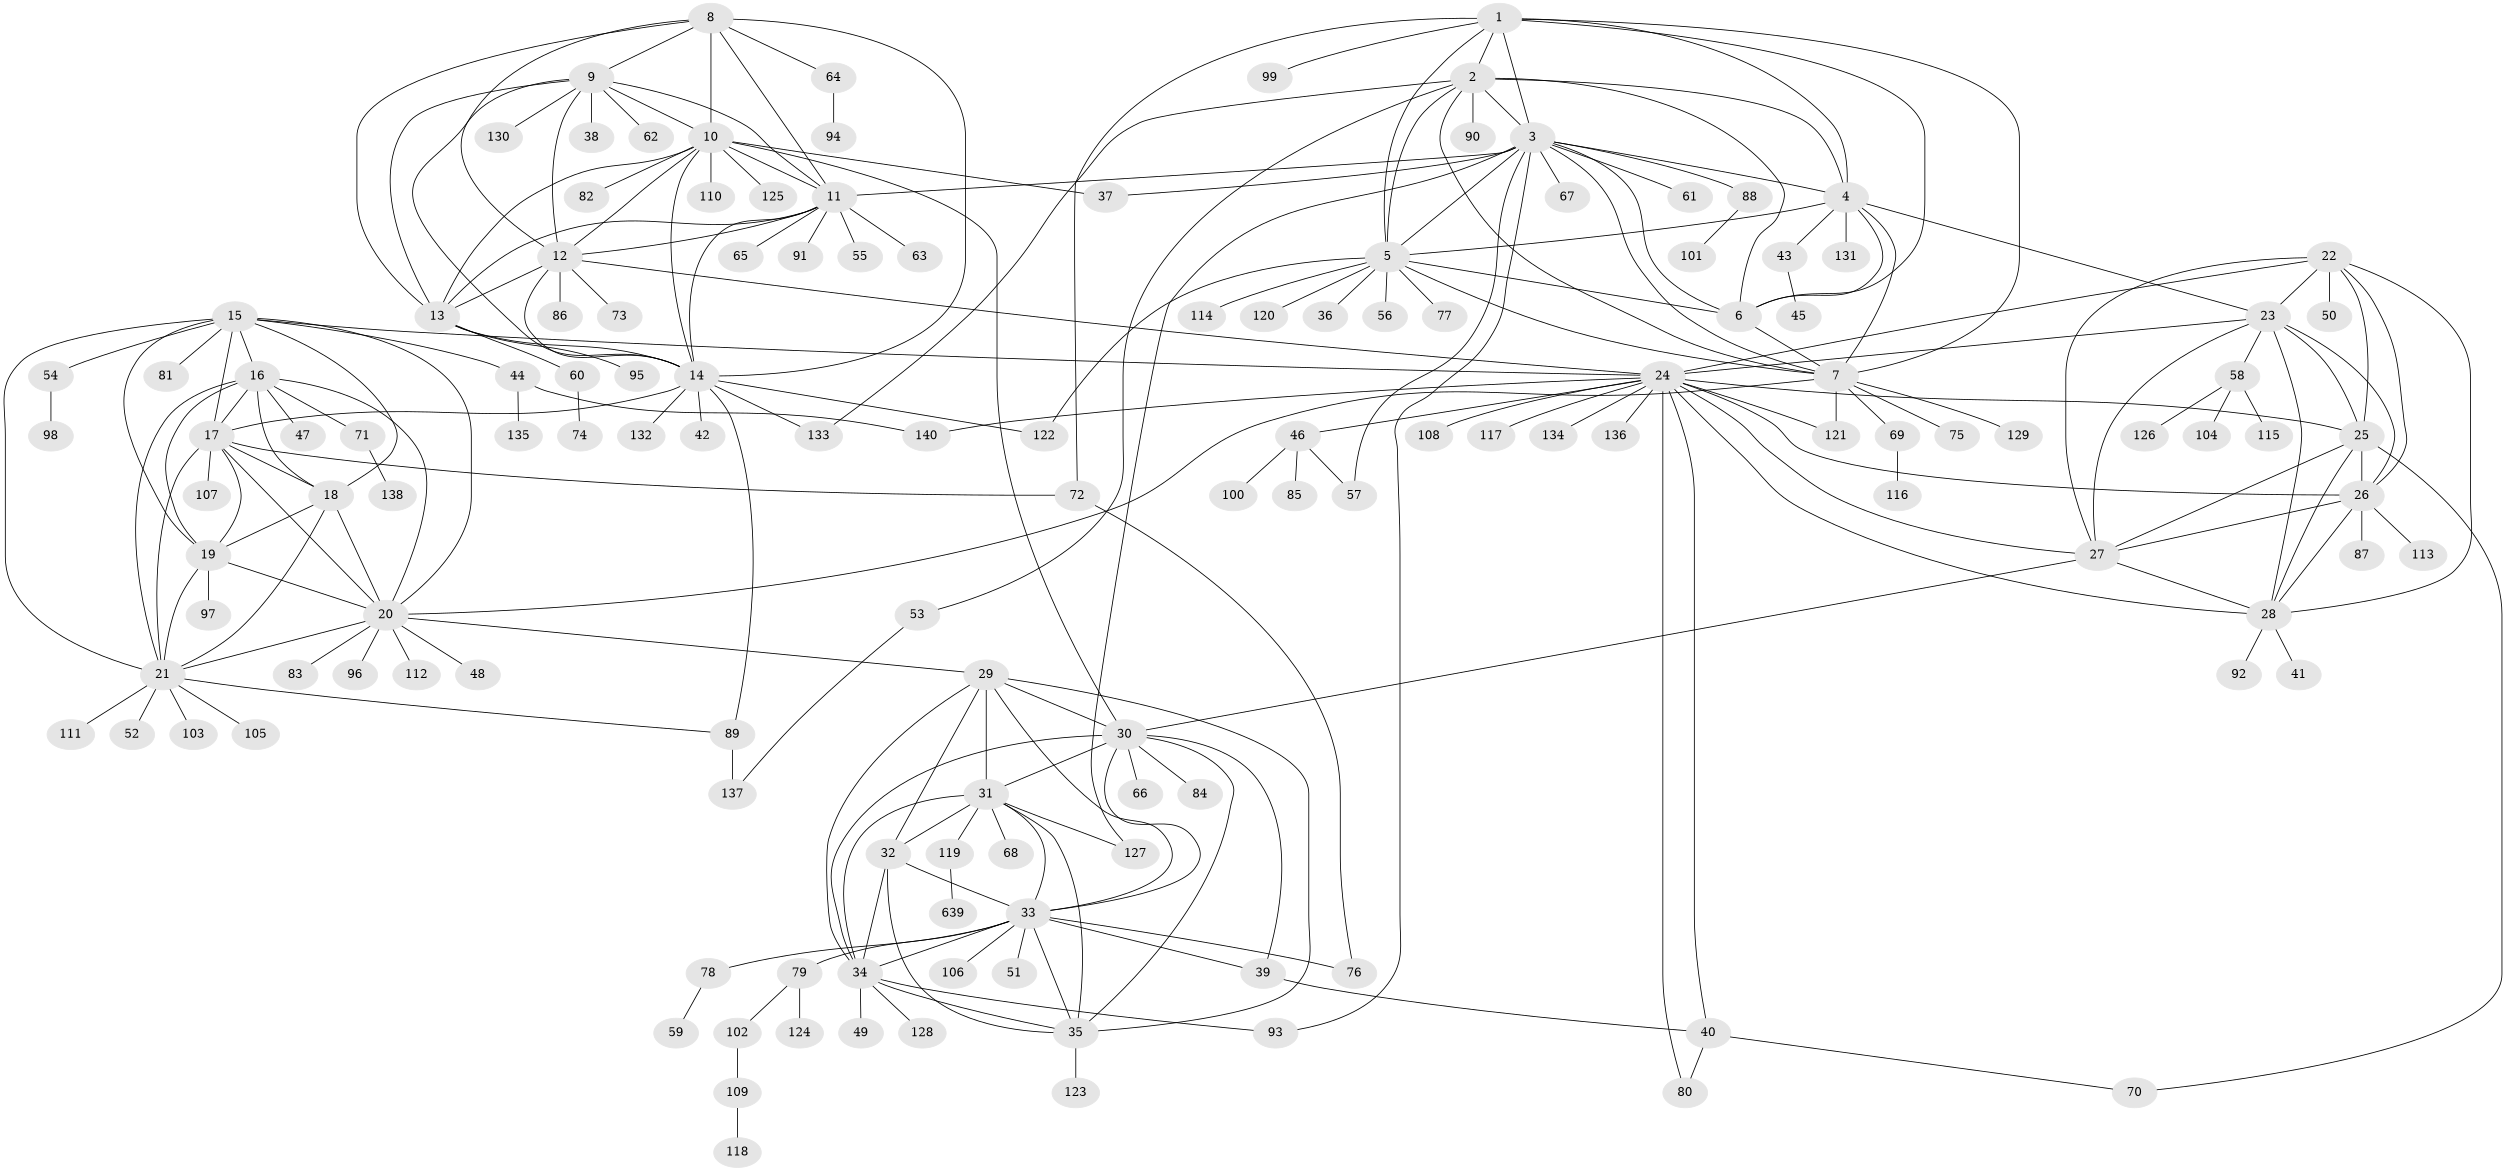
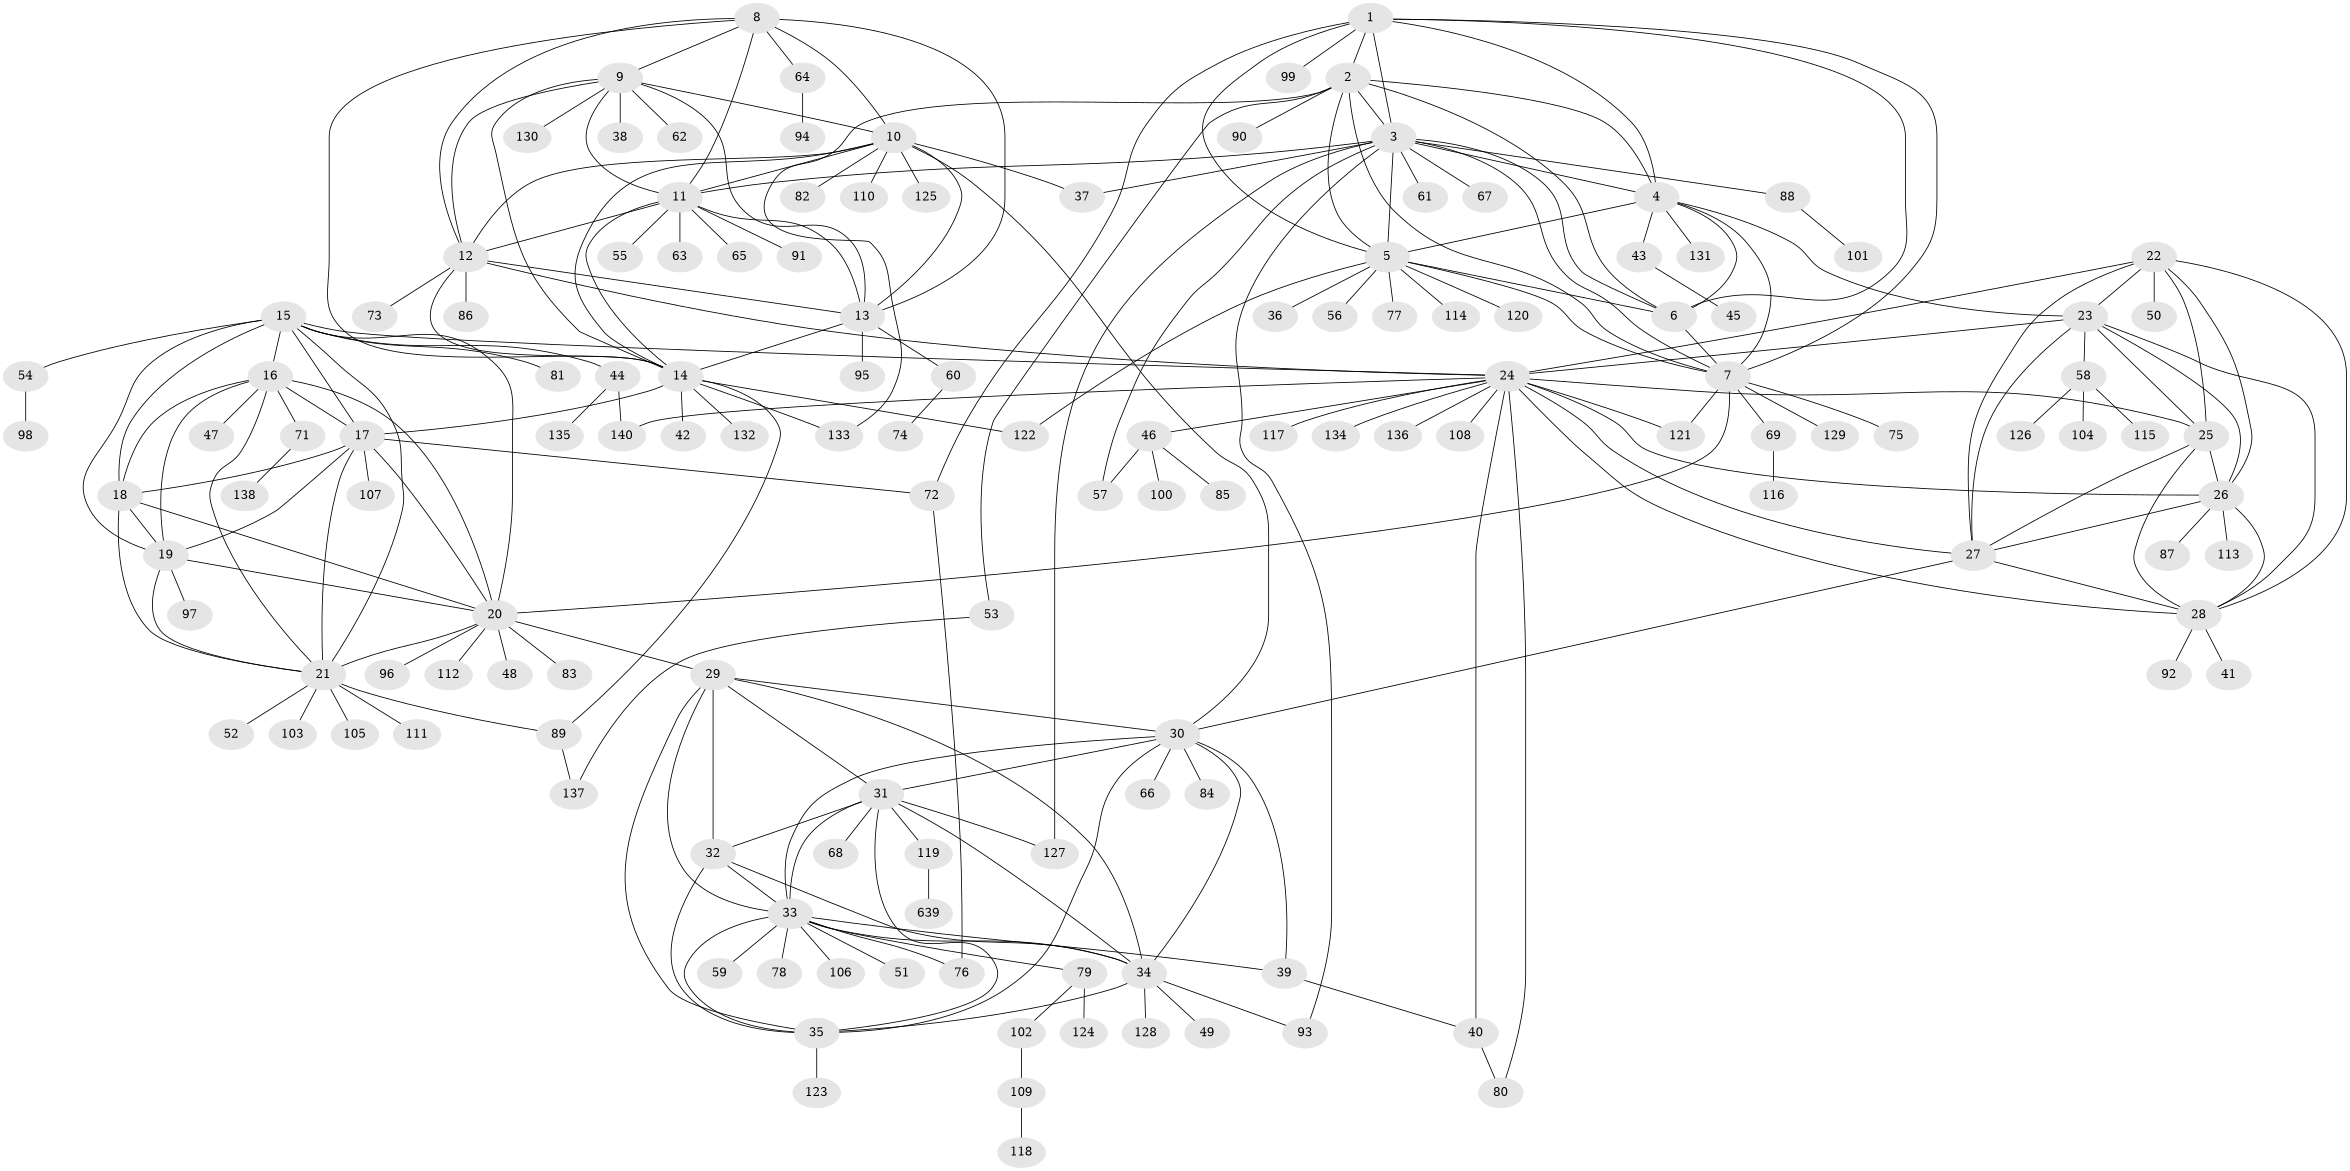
(692, 1003) -> (755, 944)
(2135, 1093) -> none
